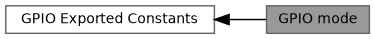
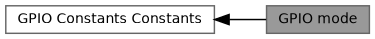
(110, 20) -> (110, 20)
